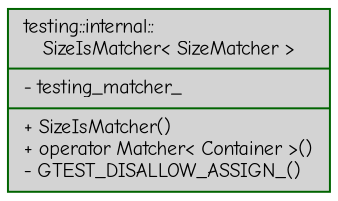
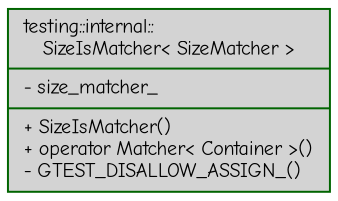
(103, 87) -> (91, 87)
